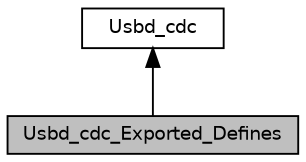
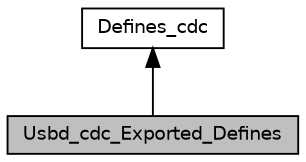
(153, 28) -> (153, 28)
